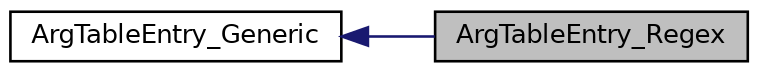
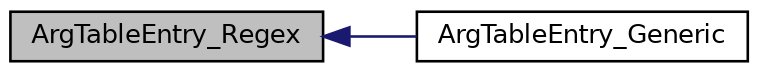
(401, 36) -> (383, 36)
